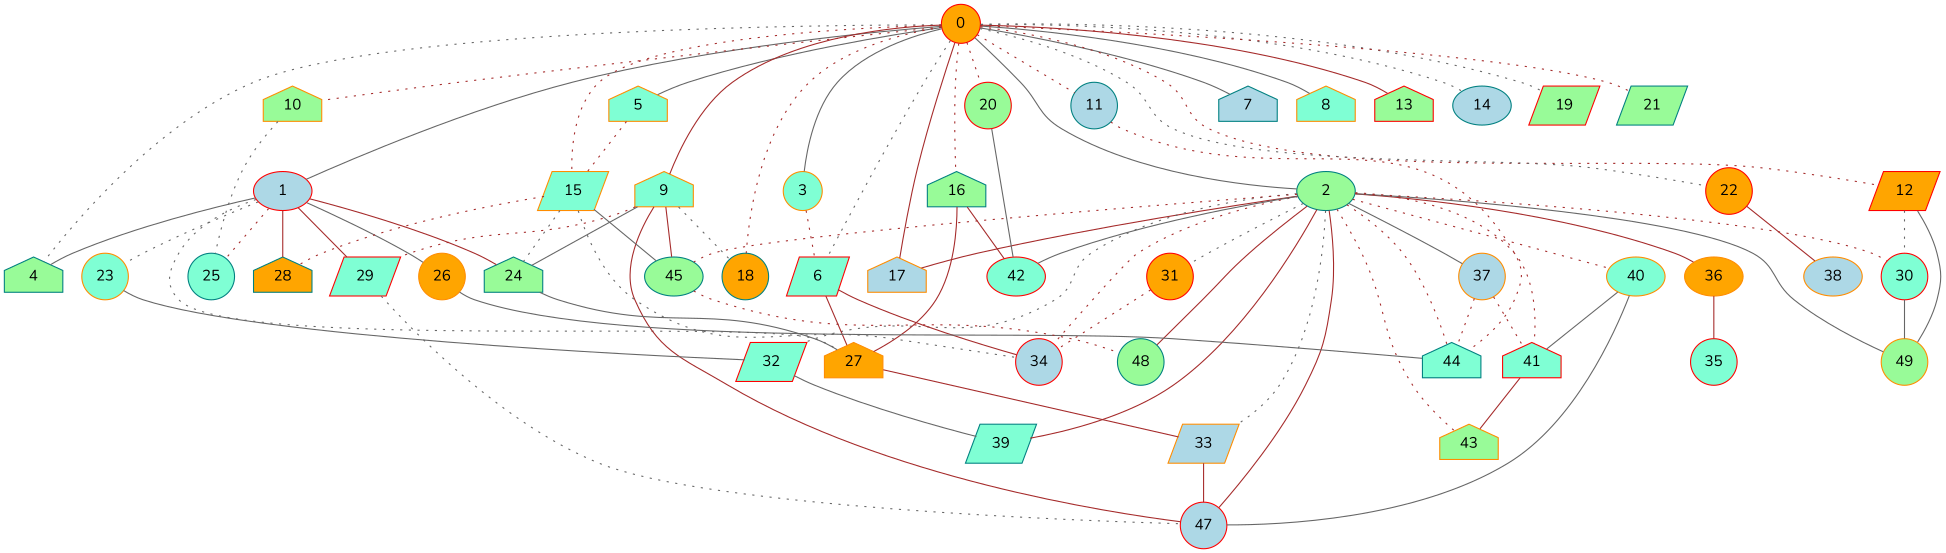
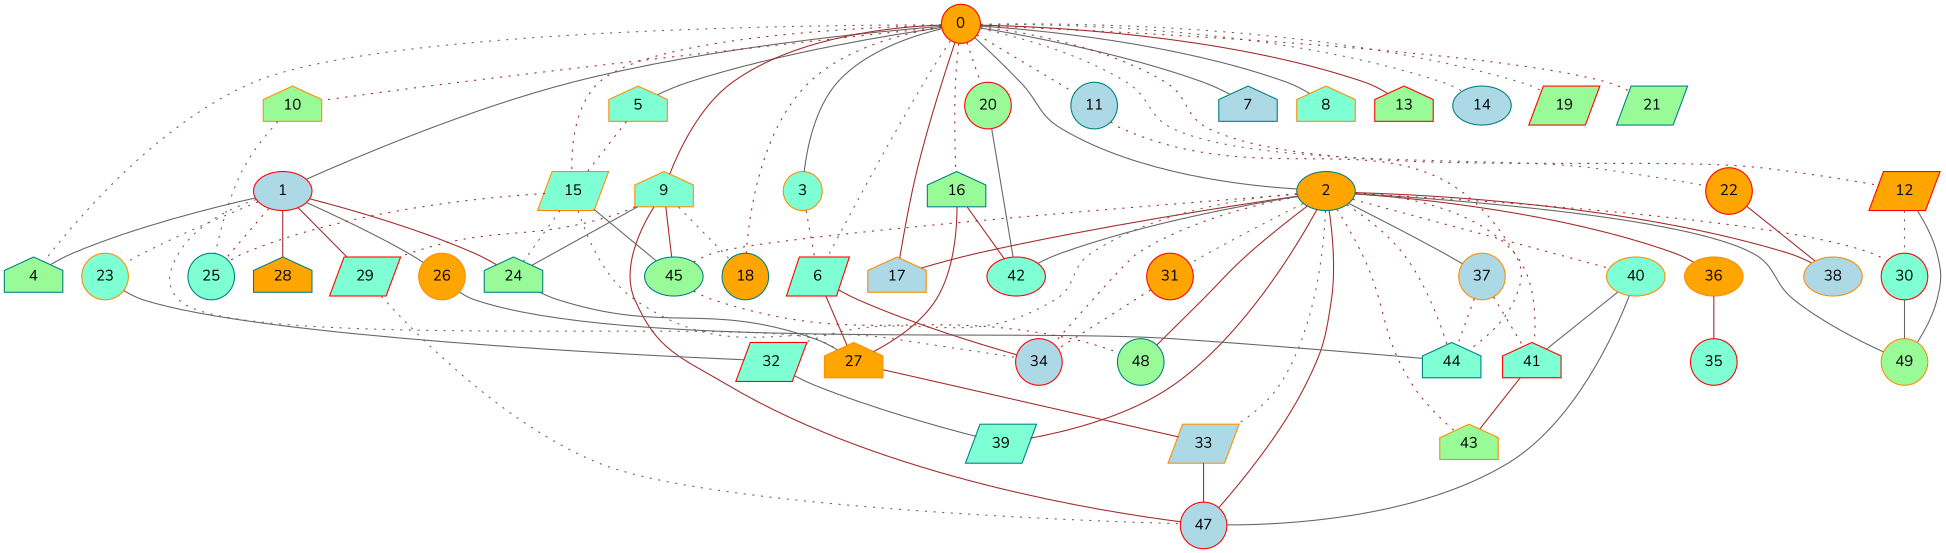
(1326, 191) -> (1326, 191)
none -> (1586, 211)
(419, 222) -> (392, 212)
